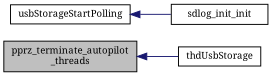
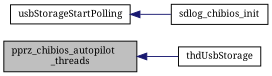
(220, 14) -> (220, 14)
(70, 56) -> (70, 56)
